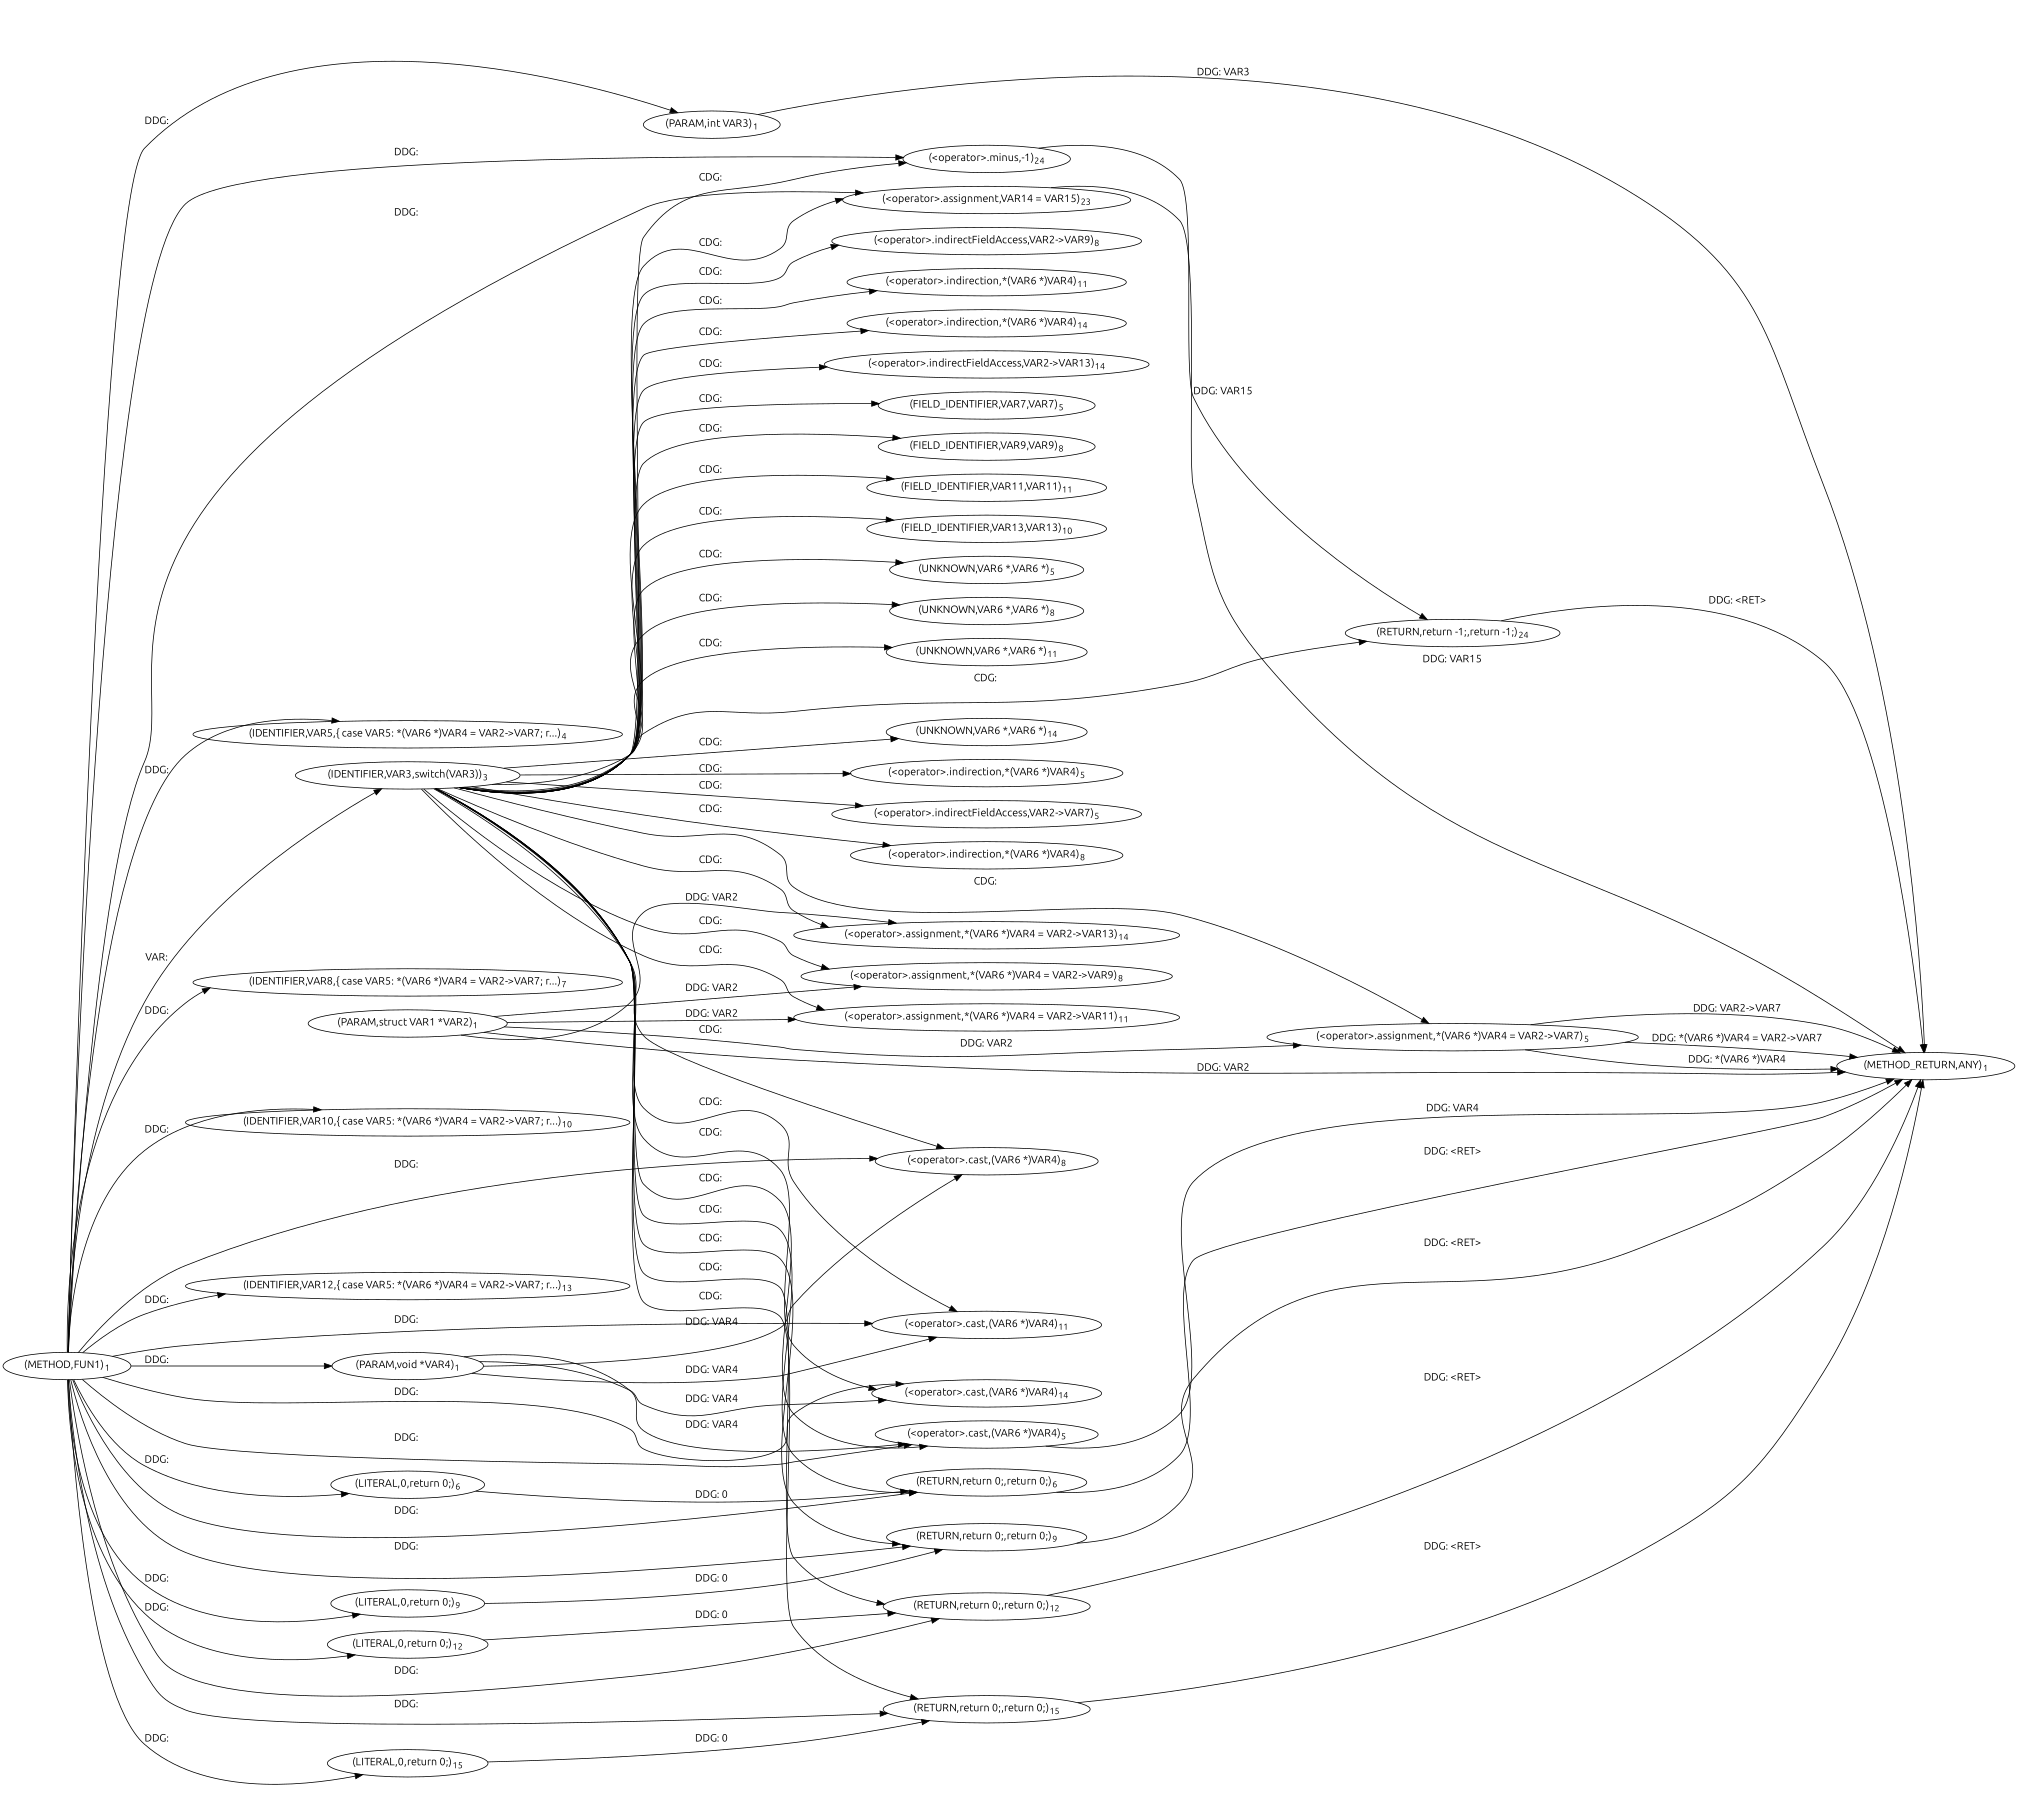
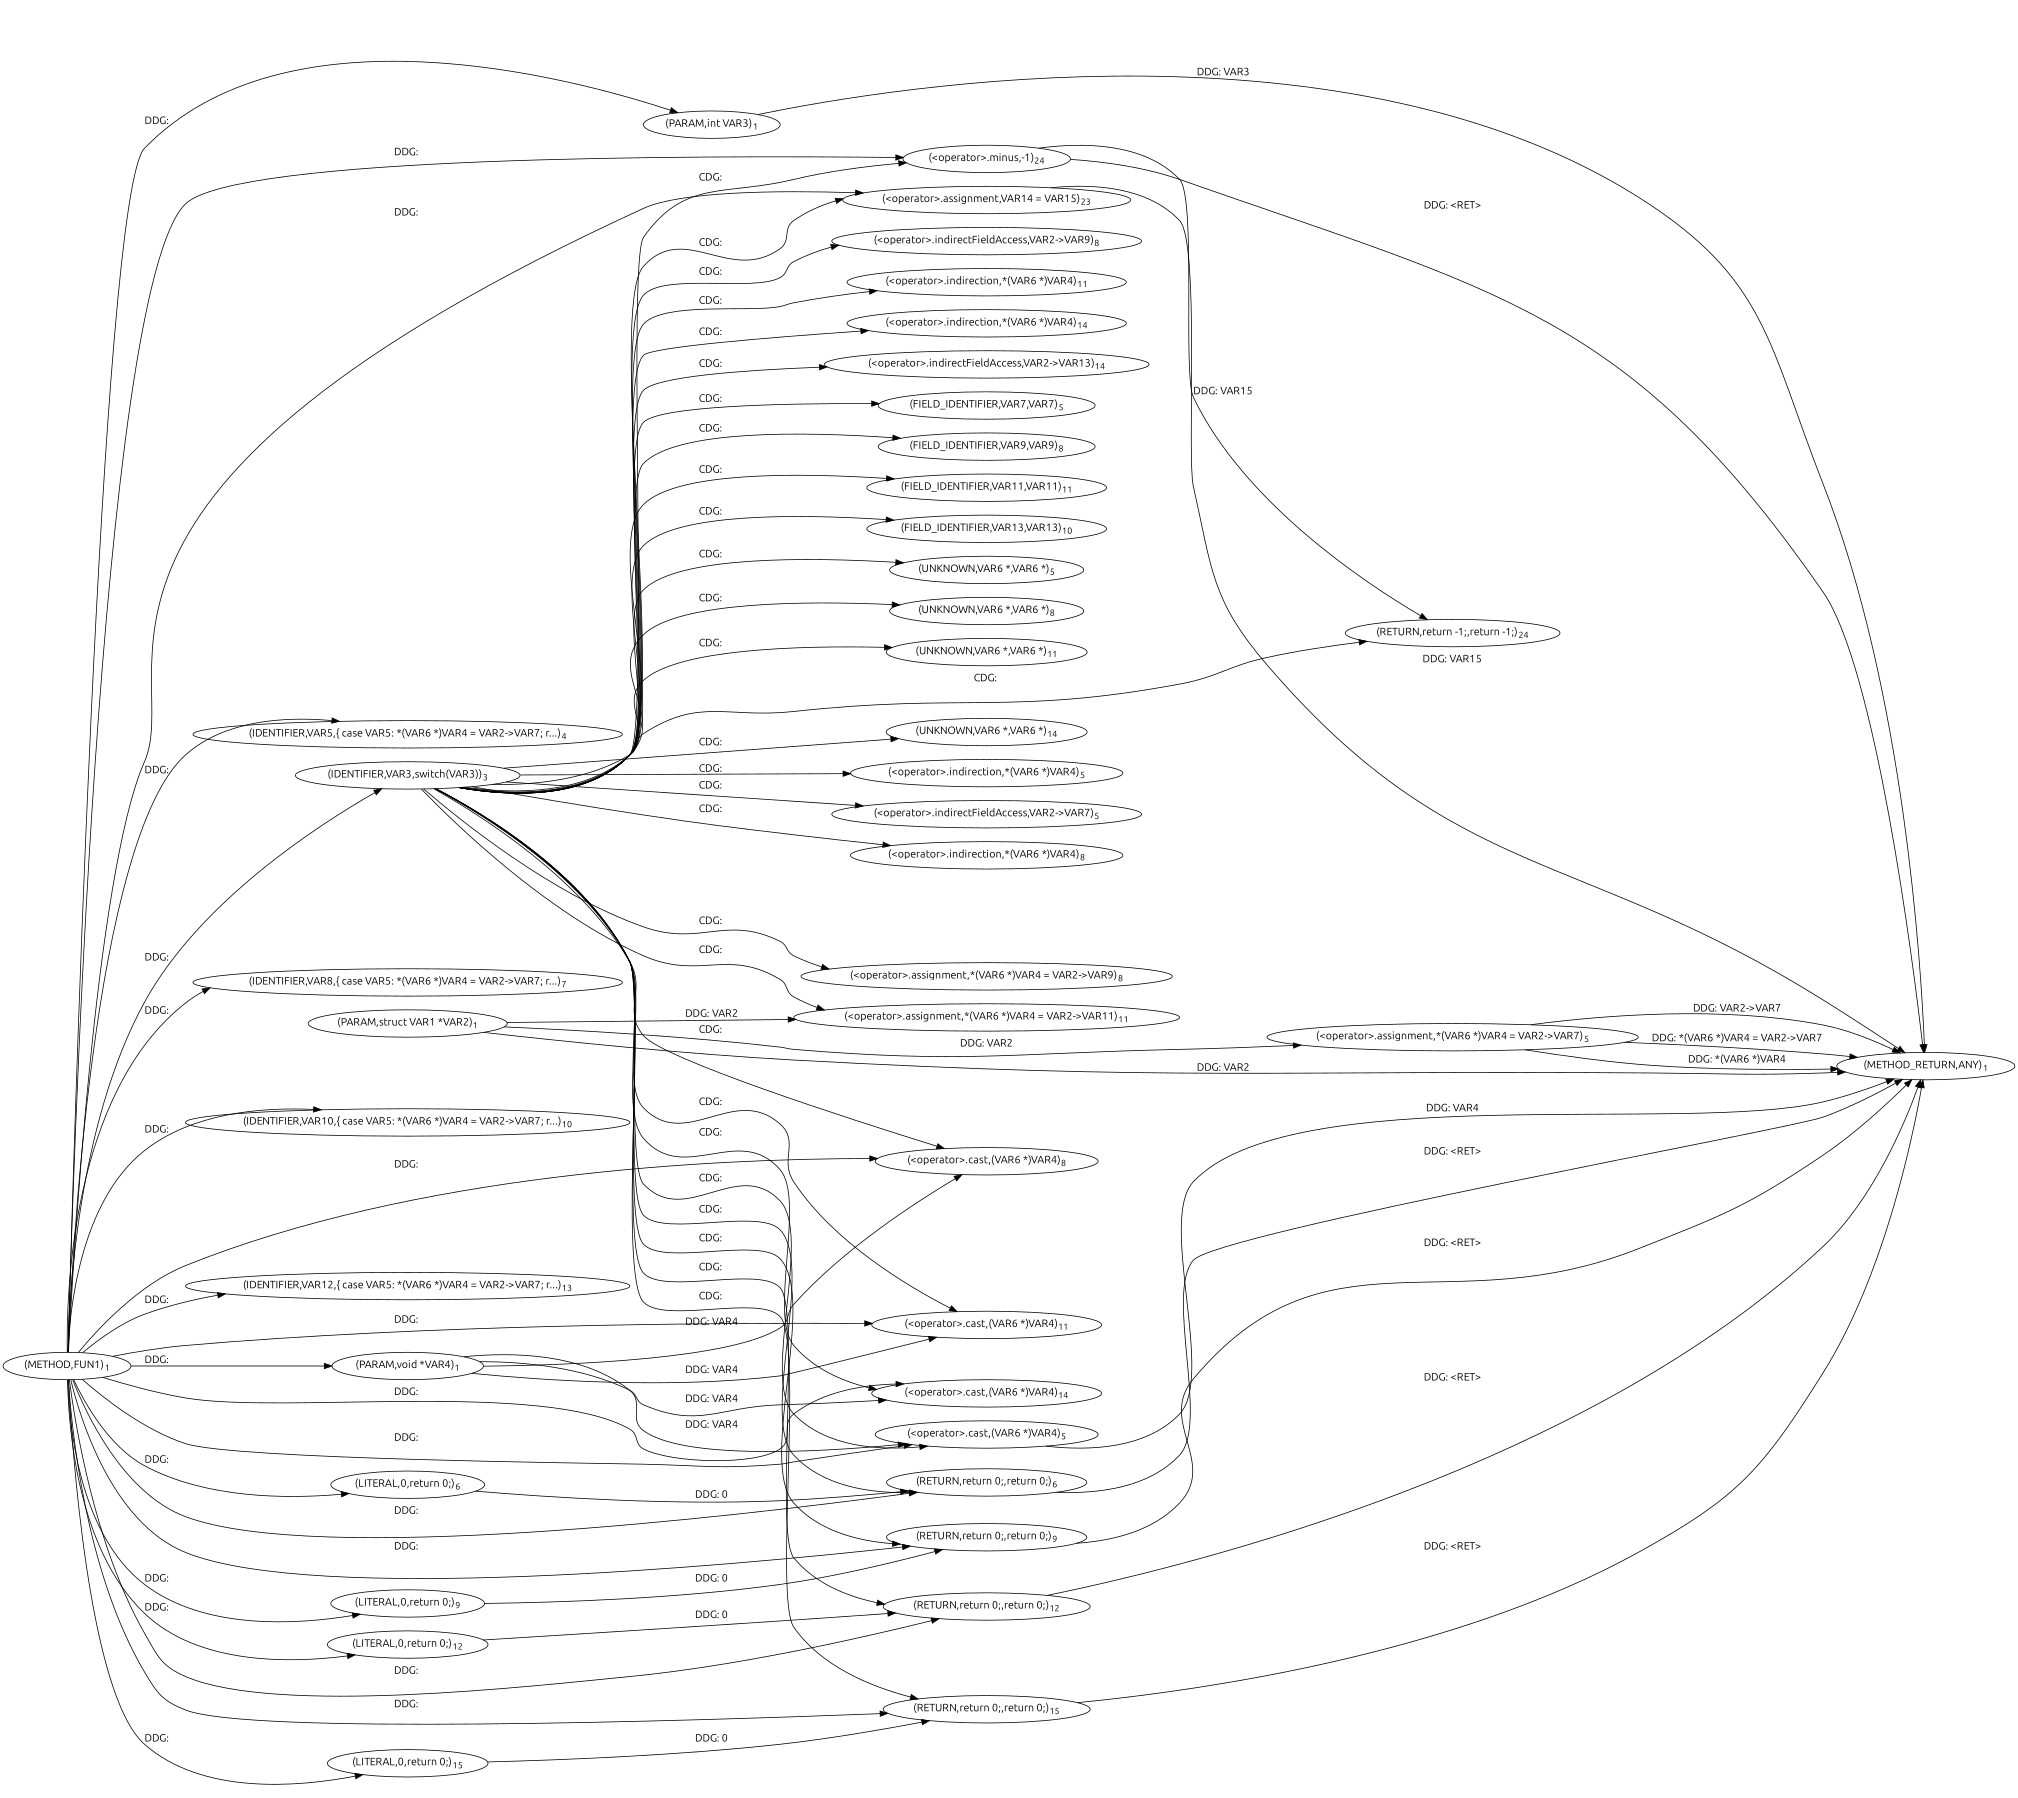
(1843, 687) -> (1687, 426)
(931, 912) -> none
(987, 935) -> none
(158, 958) -> (158, 958)
(674, 1002) -> none
